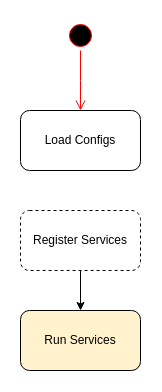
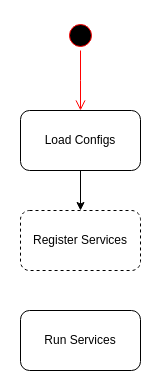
none -> (81, 187)
(81, 287) -> none
(81, 341) -> (81, 341)
